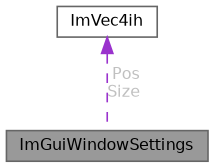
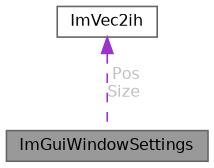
(107, 22) -> (107, 22)
